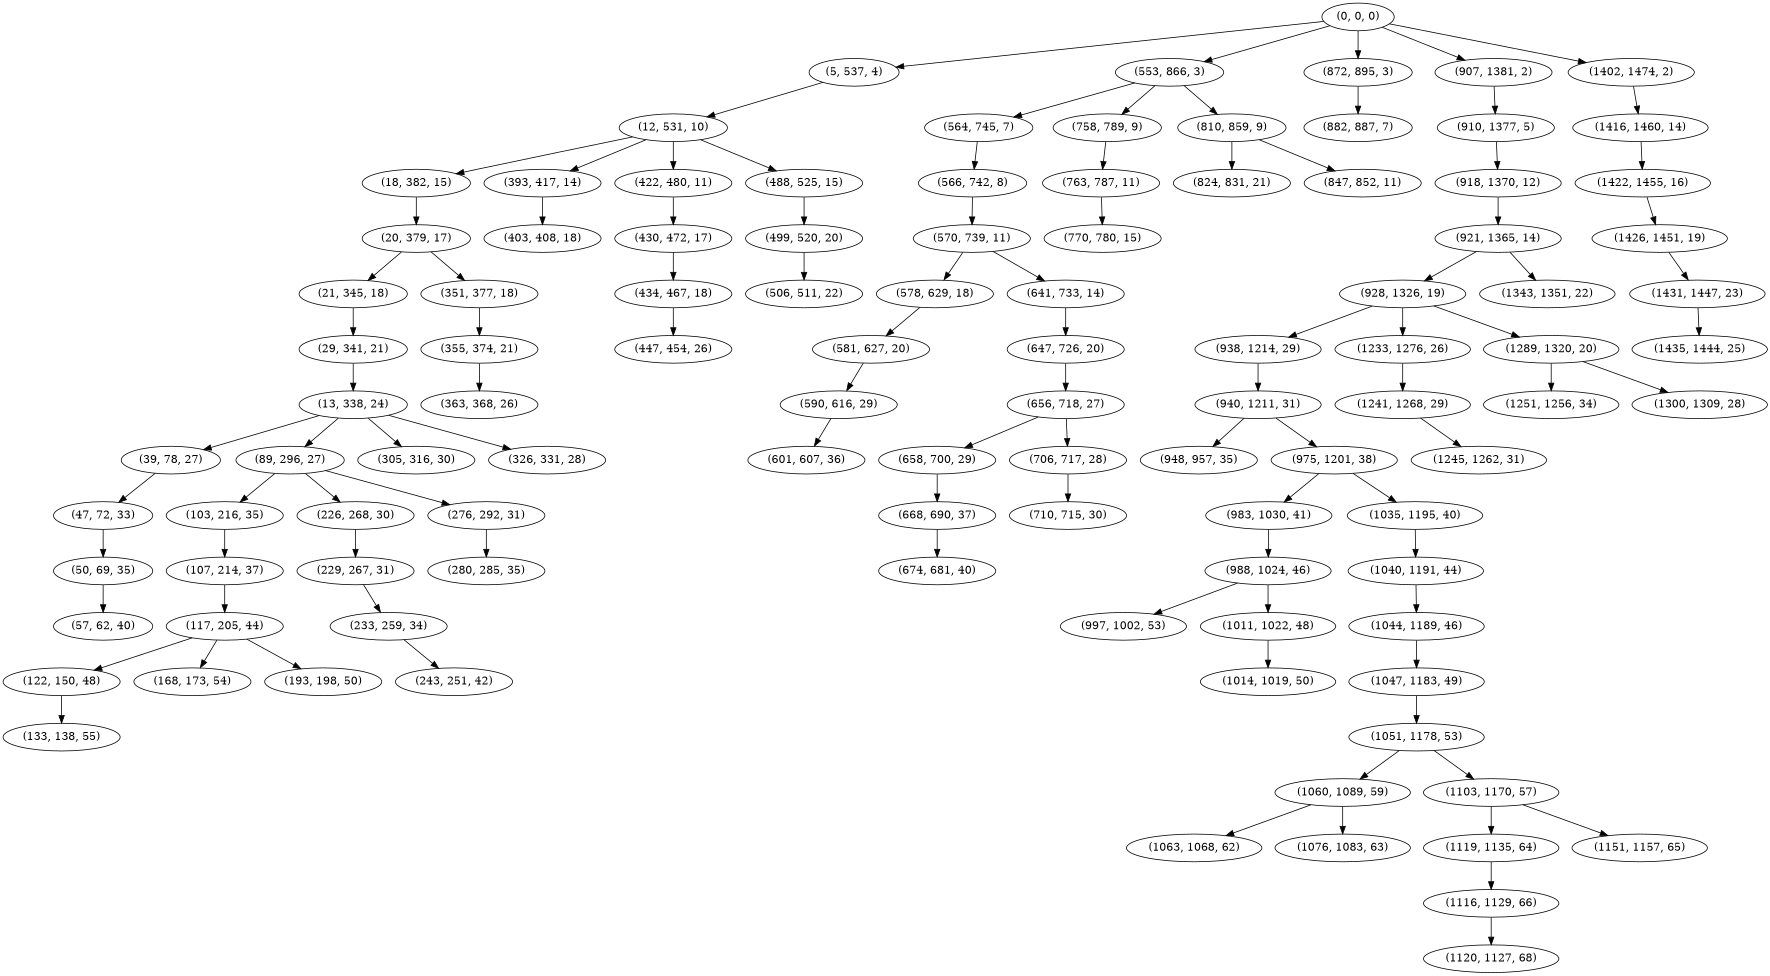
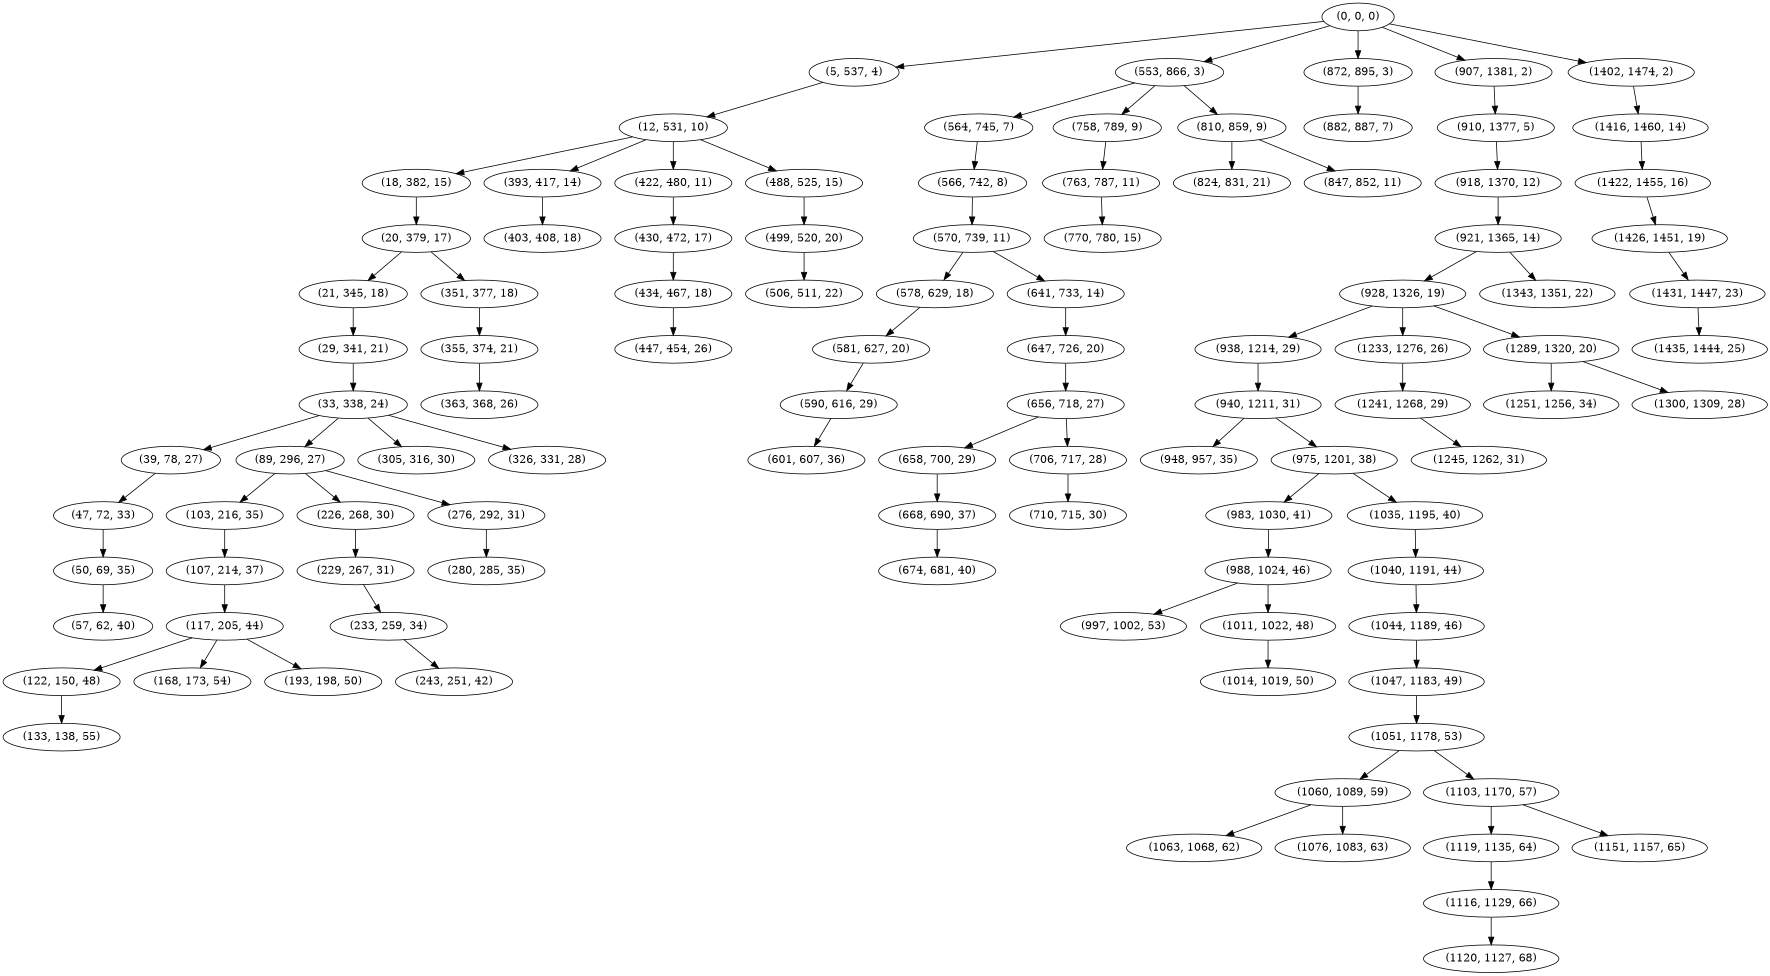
(353, 405) -> (353, 405)
